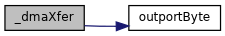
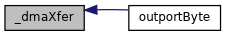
(100, 26) -> (113, 10)
